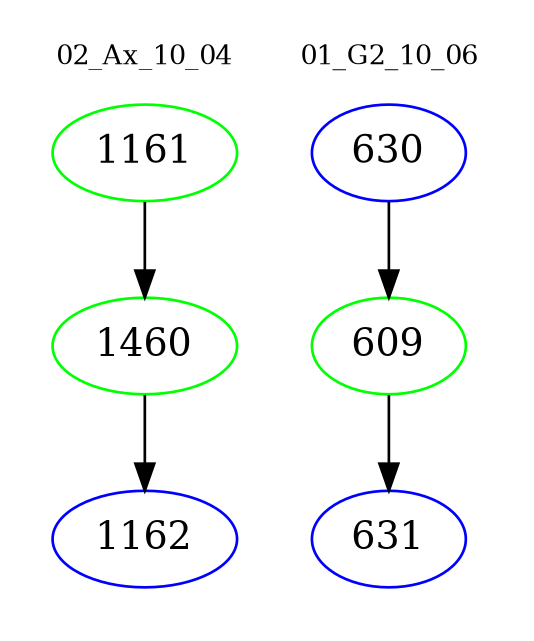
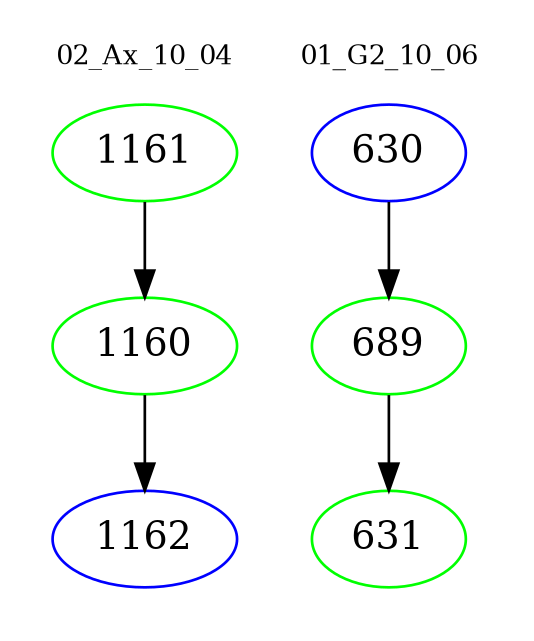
(145, 346) -> (145, 346)
(389, 346) -> (389, 346)
(389, 539) -> (389, 539)
